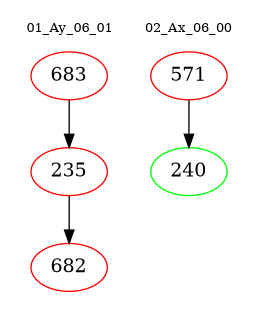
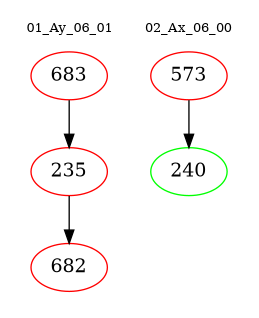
(189, 76) -> (189, 76)
